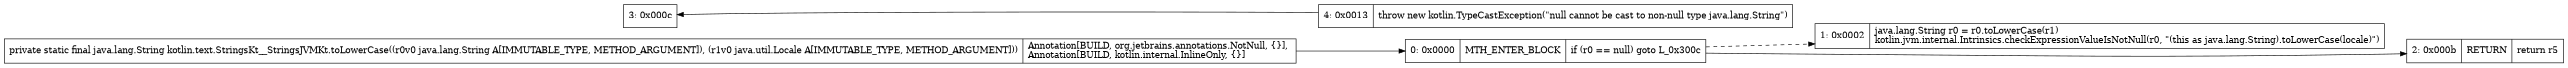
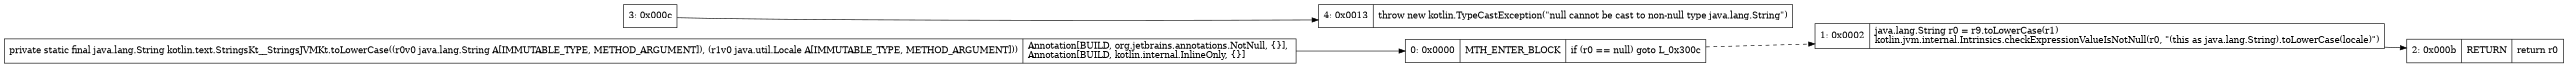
(1001, 12) -> (995, 20)
(1967, 31) -> (1967, 31)
(2538, 51) -> (2538, 51)
(2053, 56) -> (2392, 47)
